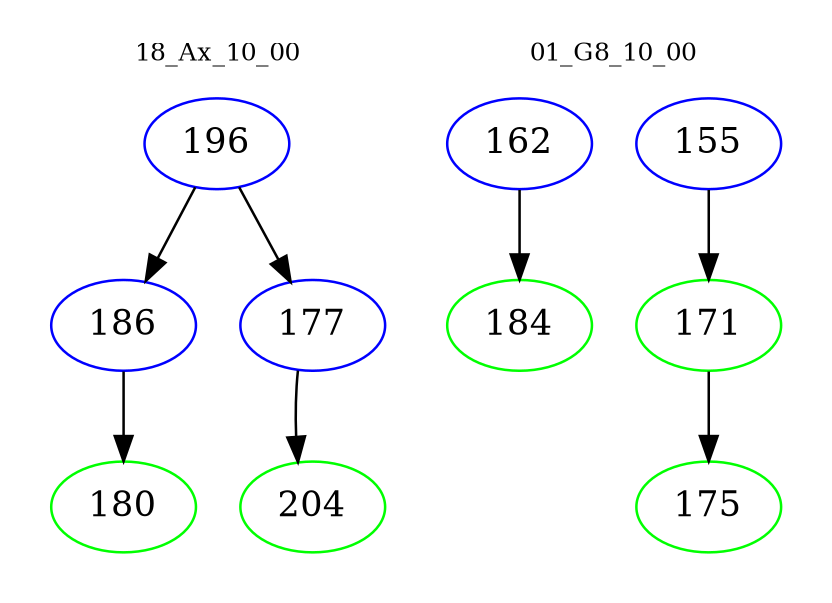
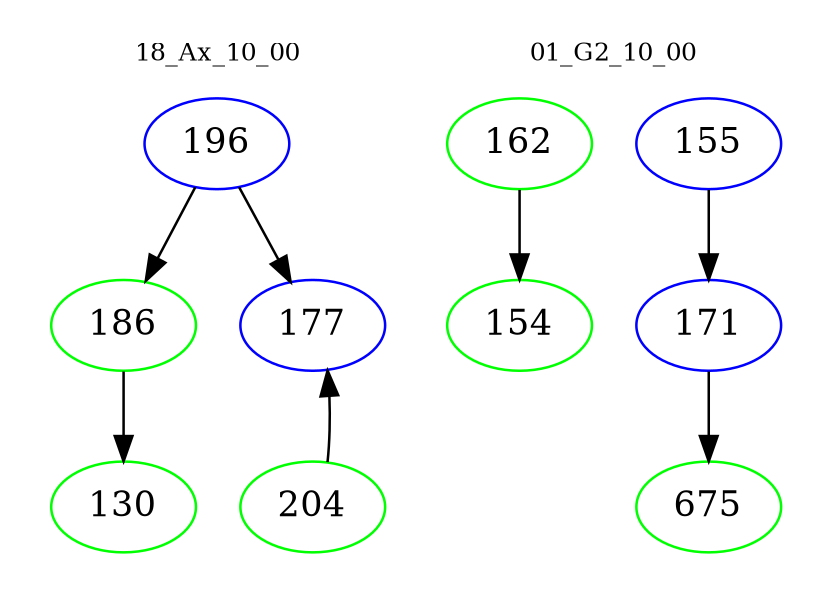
(614, 54) -> (614, 54)
(520, 144) -> (520, 144)
(124, 325) -> (124, 325)
(520, 325) -> (520, 325)
(709, 325) -> (709, 325)
(296, 403) -> (330, 429)
(124, 507) -> (124, 507)
(709, 507) -> (709, 507)
